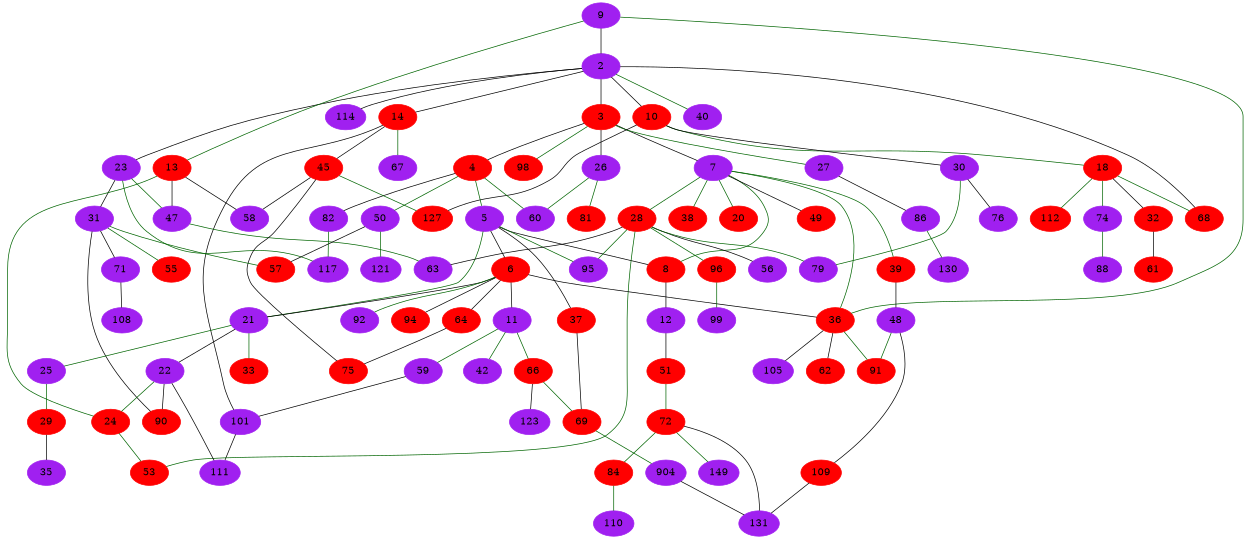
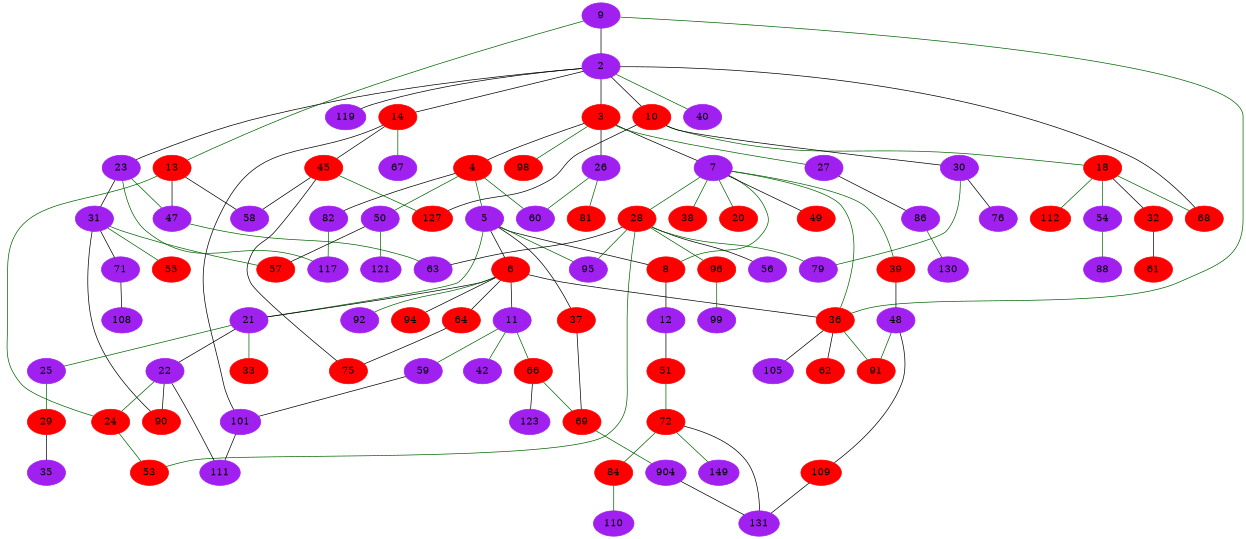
(346, 117) -> (346, 117)
(1103, 219) -> (1103, 219)
